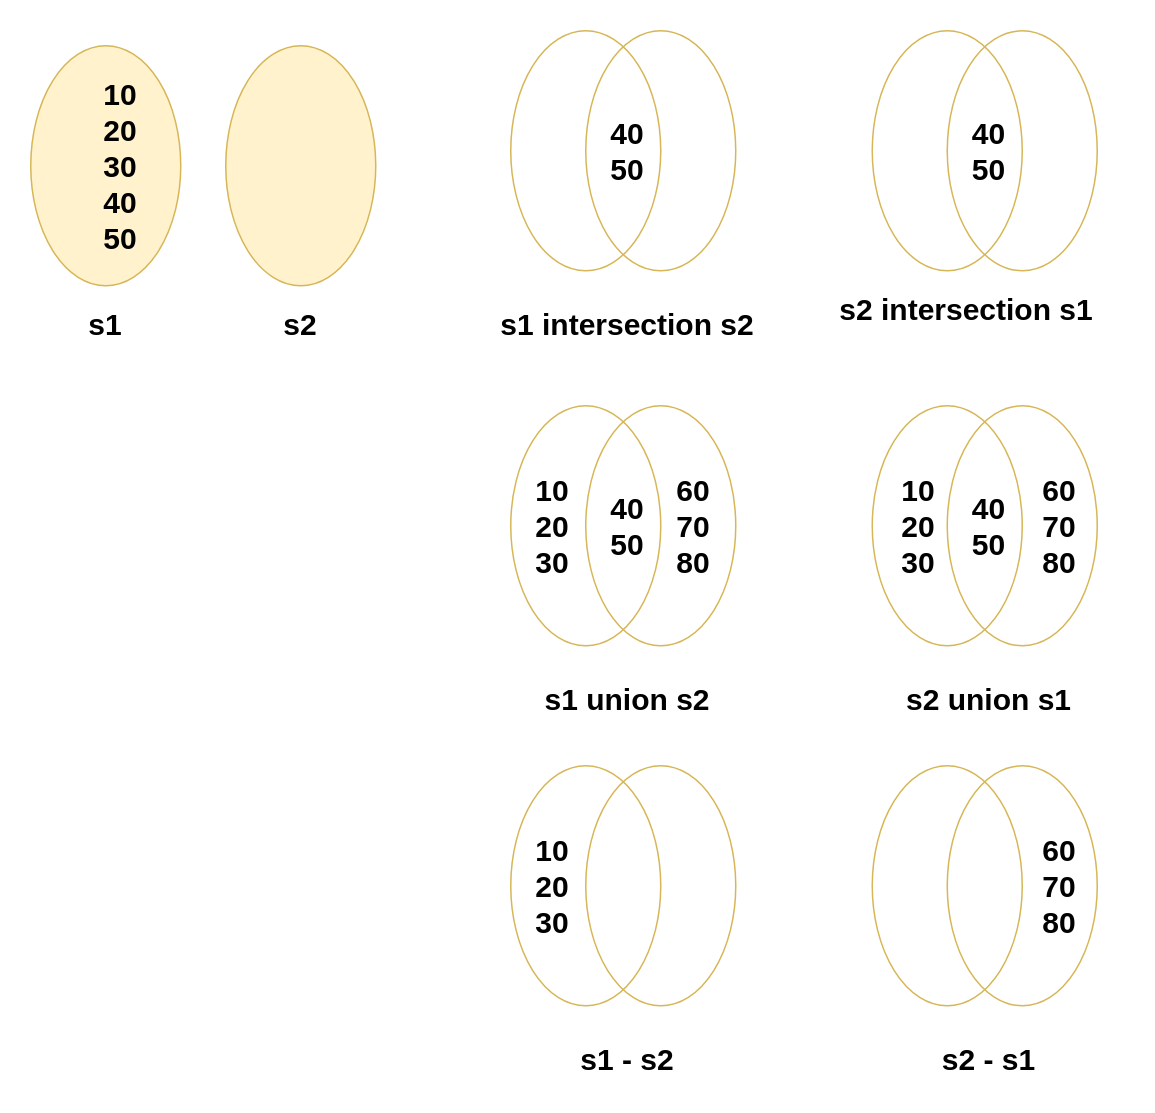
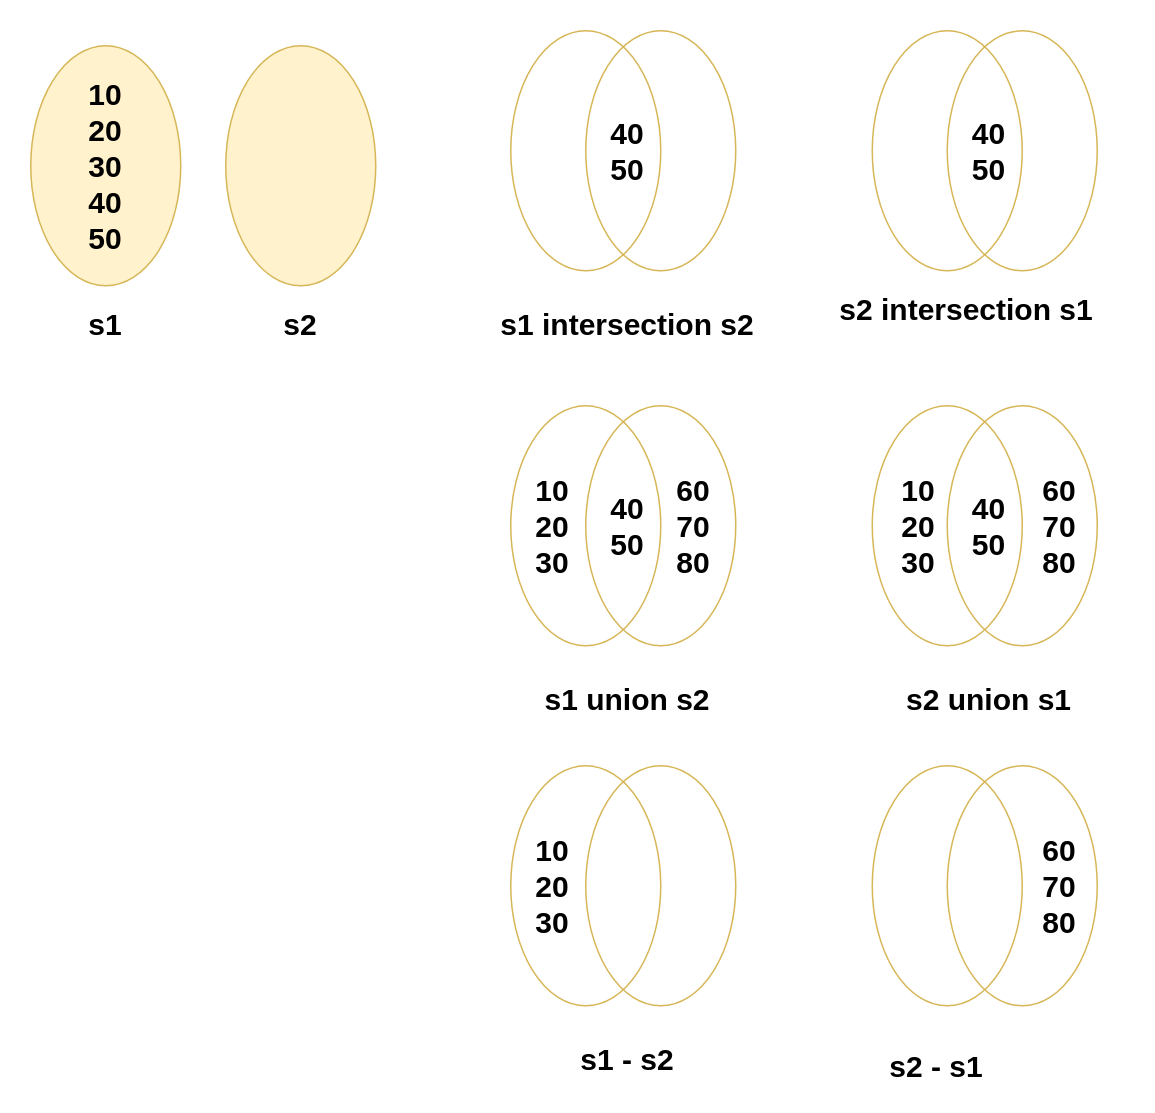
(121, 166) -> (106, 166)
(989, 1058) -> (937, 1066)
